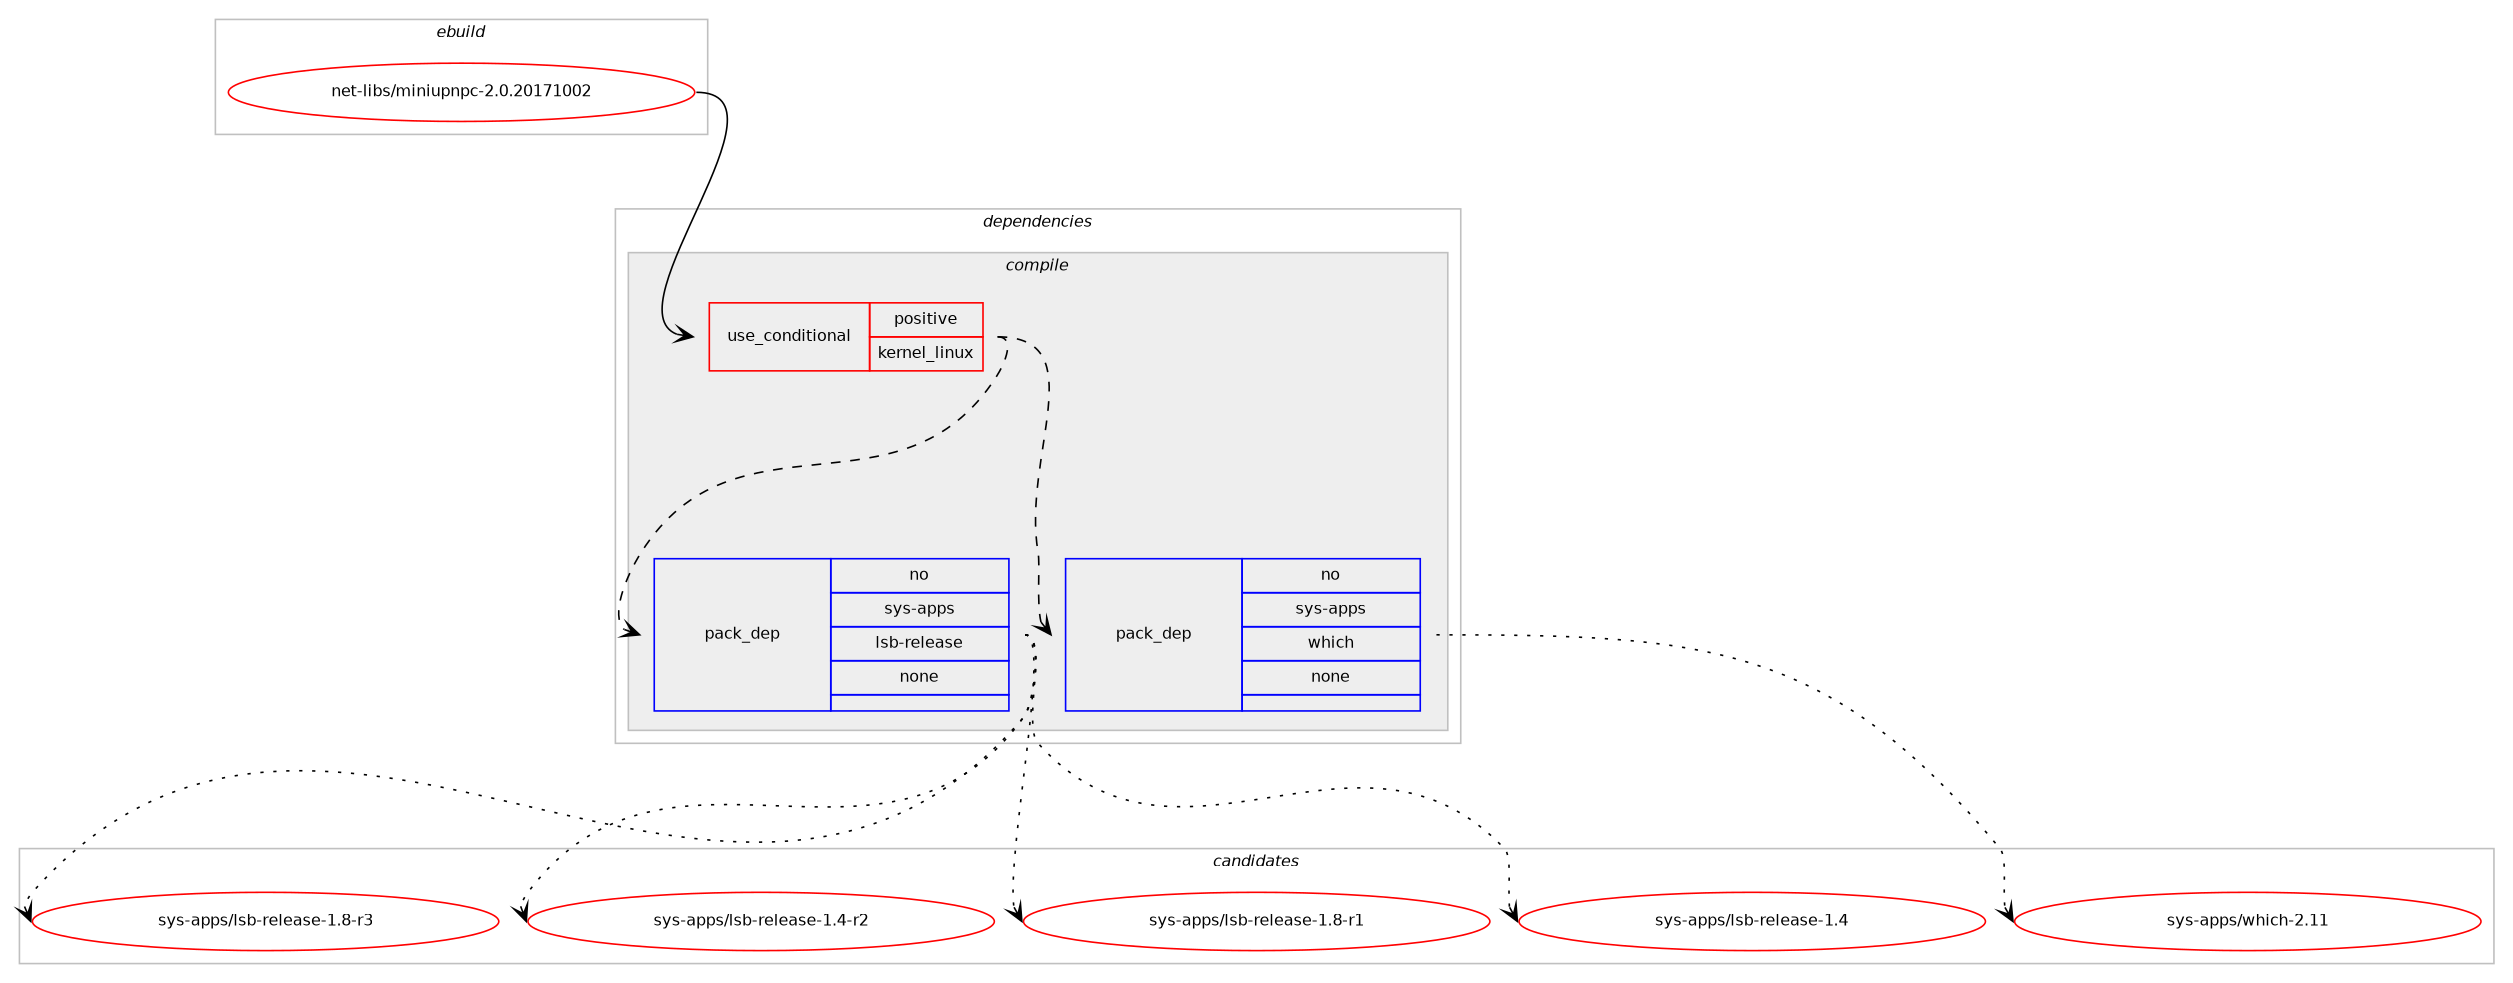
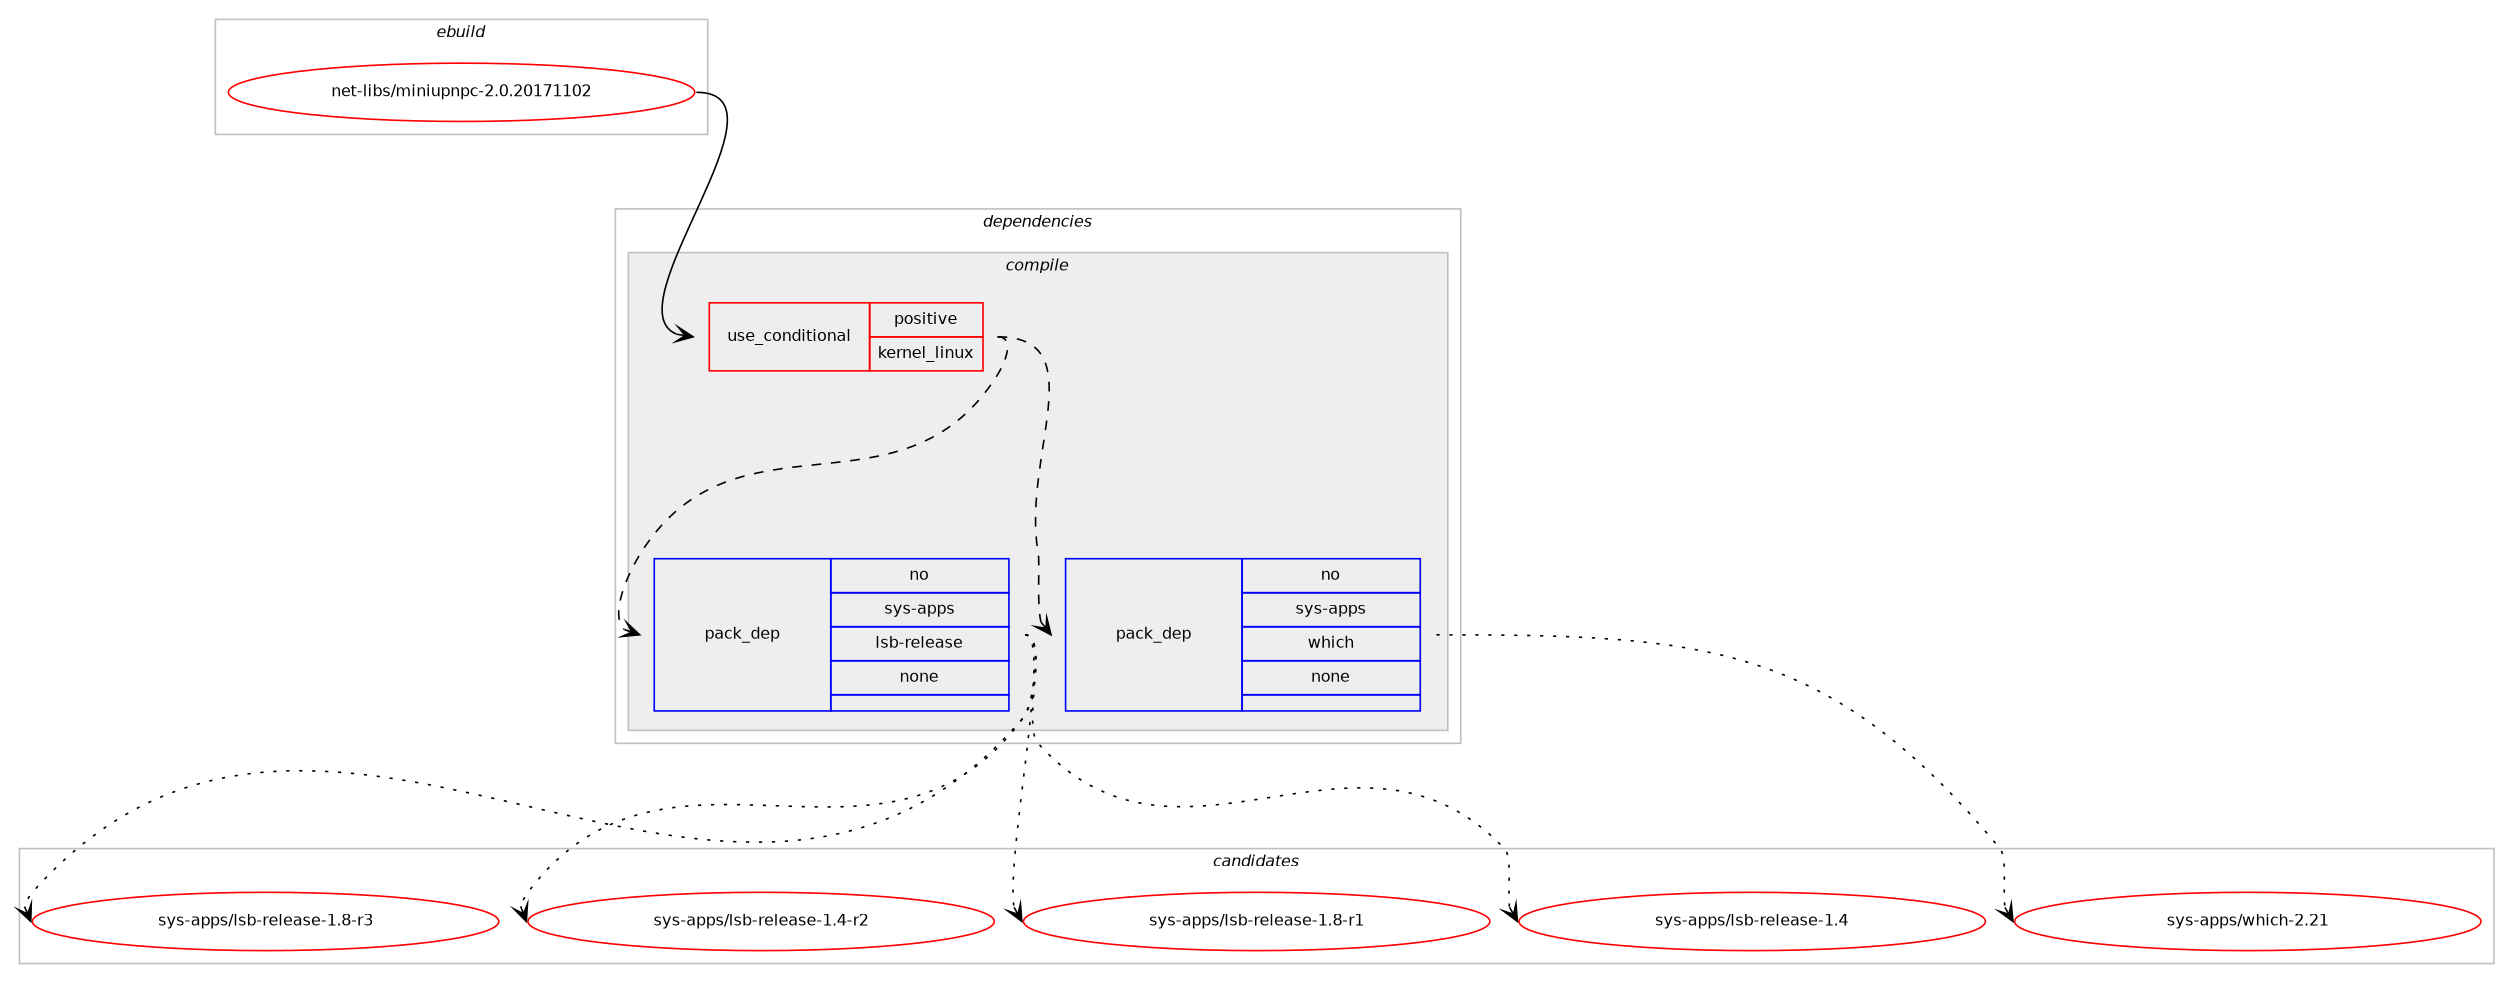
(462, 92) -> (462, 92)
(2248, 921) -> (2248, 921)
